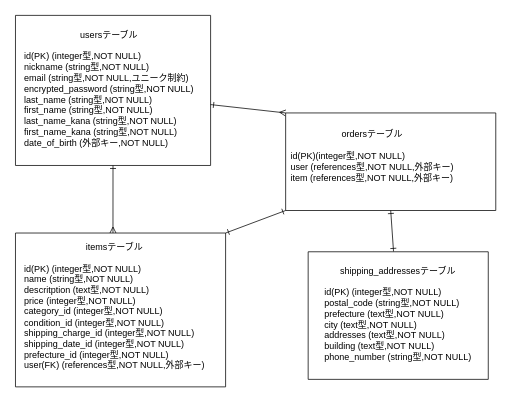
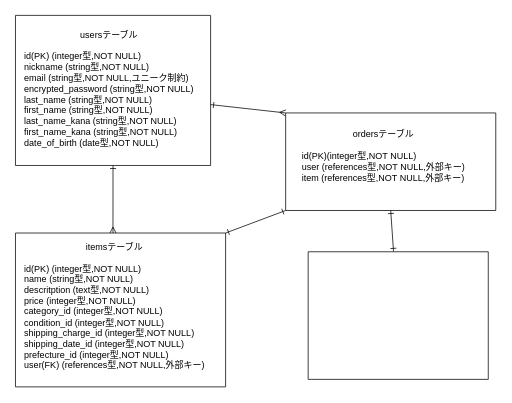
(115, 94) -> (115, 94)
(379, 162) -> (390, 162)
(405, 319) -> none
